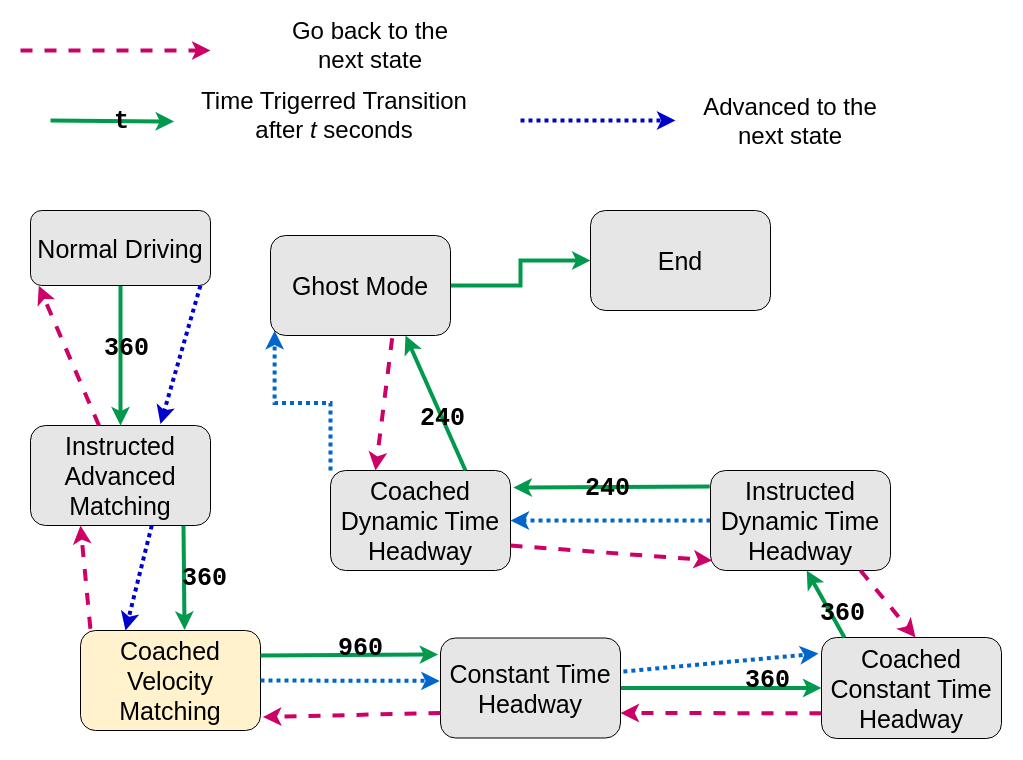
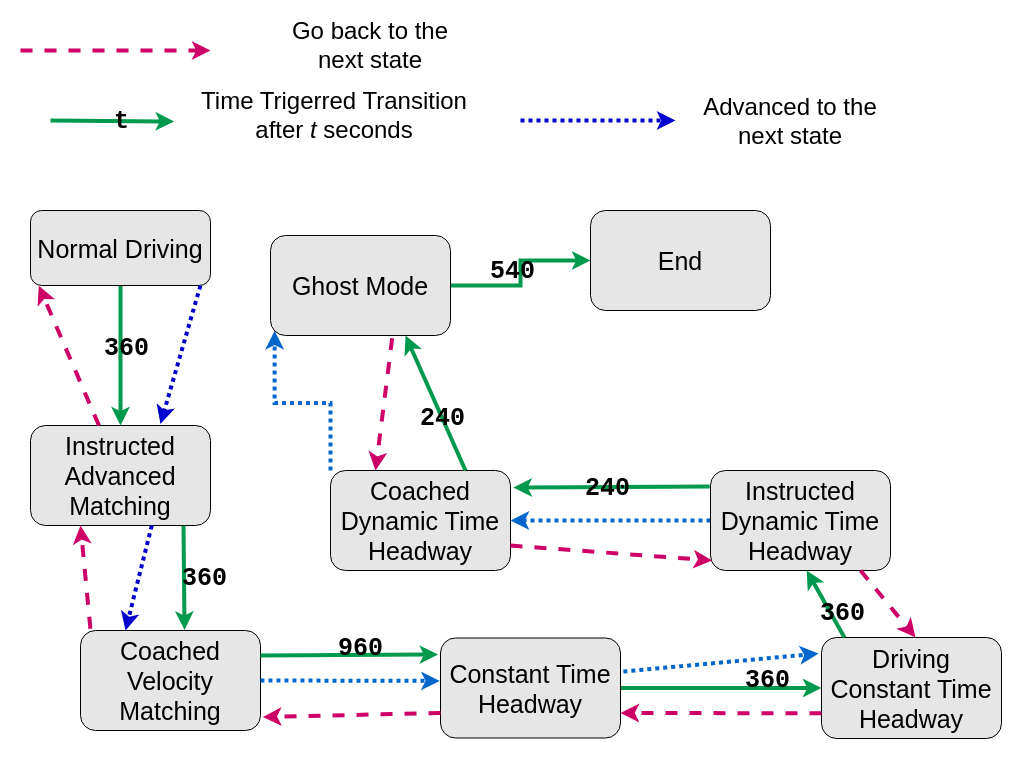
none -> (513, 271)
(171, 681) -> (171, 681)
(912, 689) -> (912, 689)
